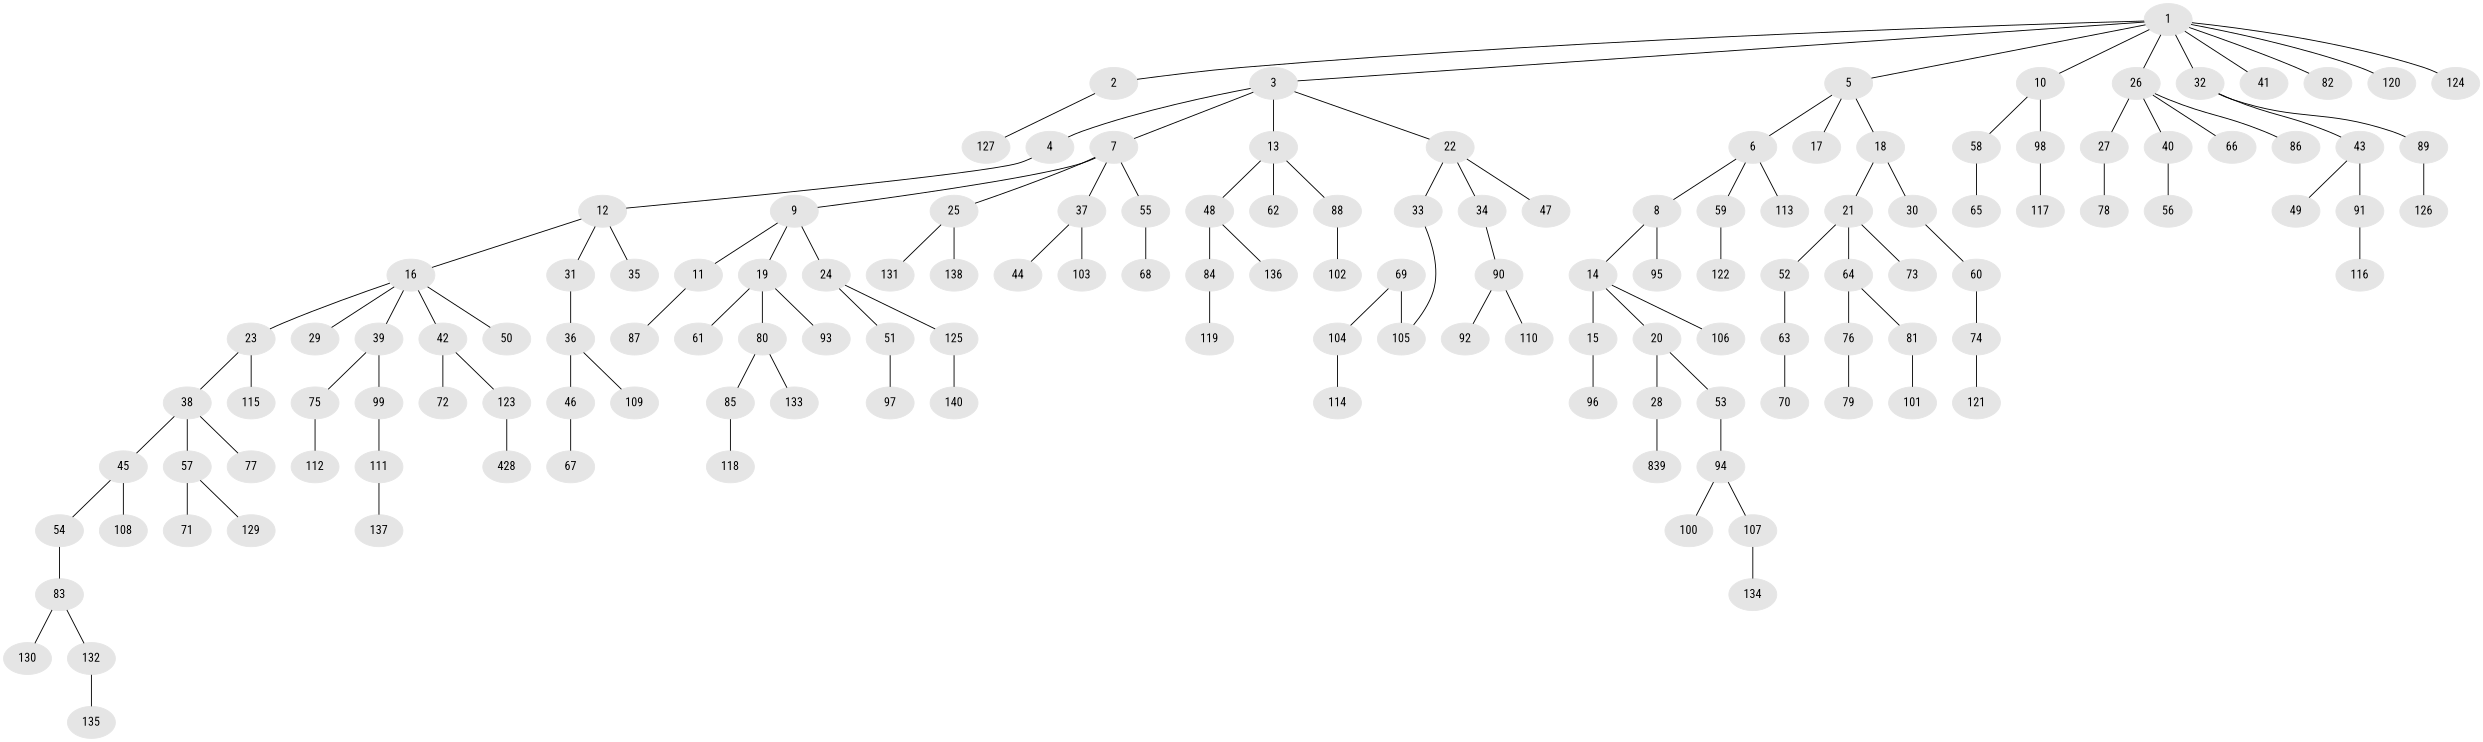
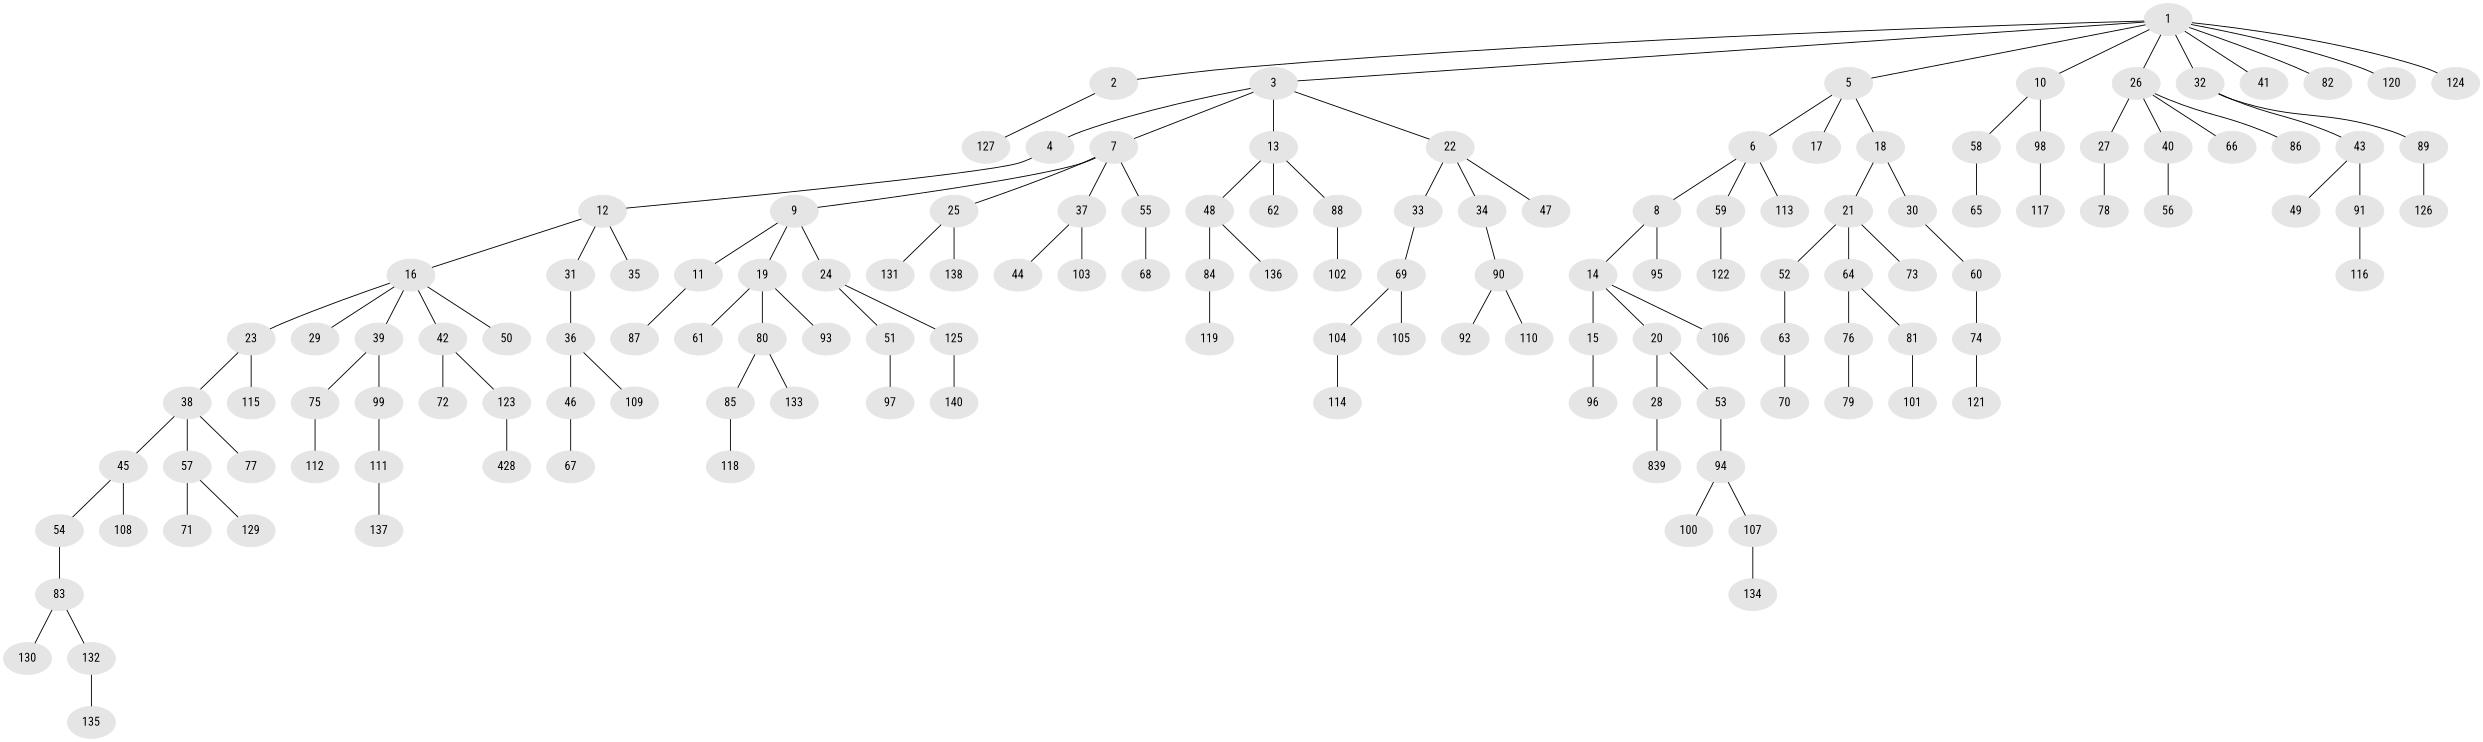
(1436, 278) -> (1410, 243)
